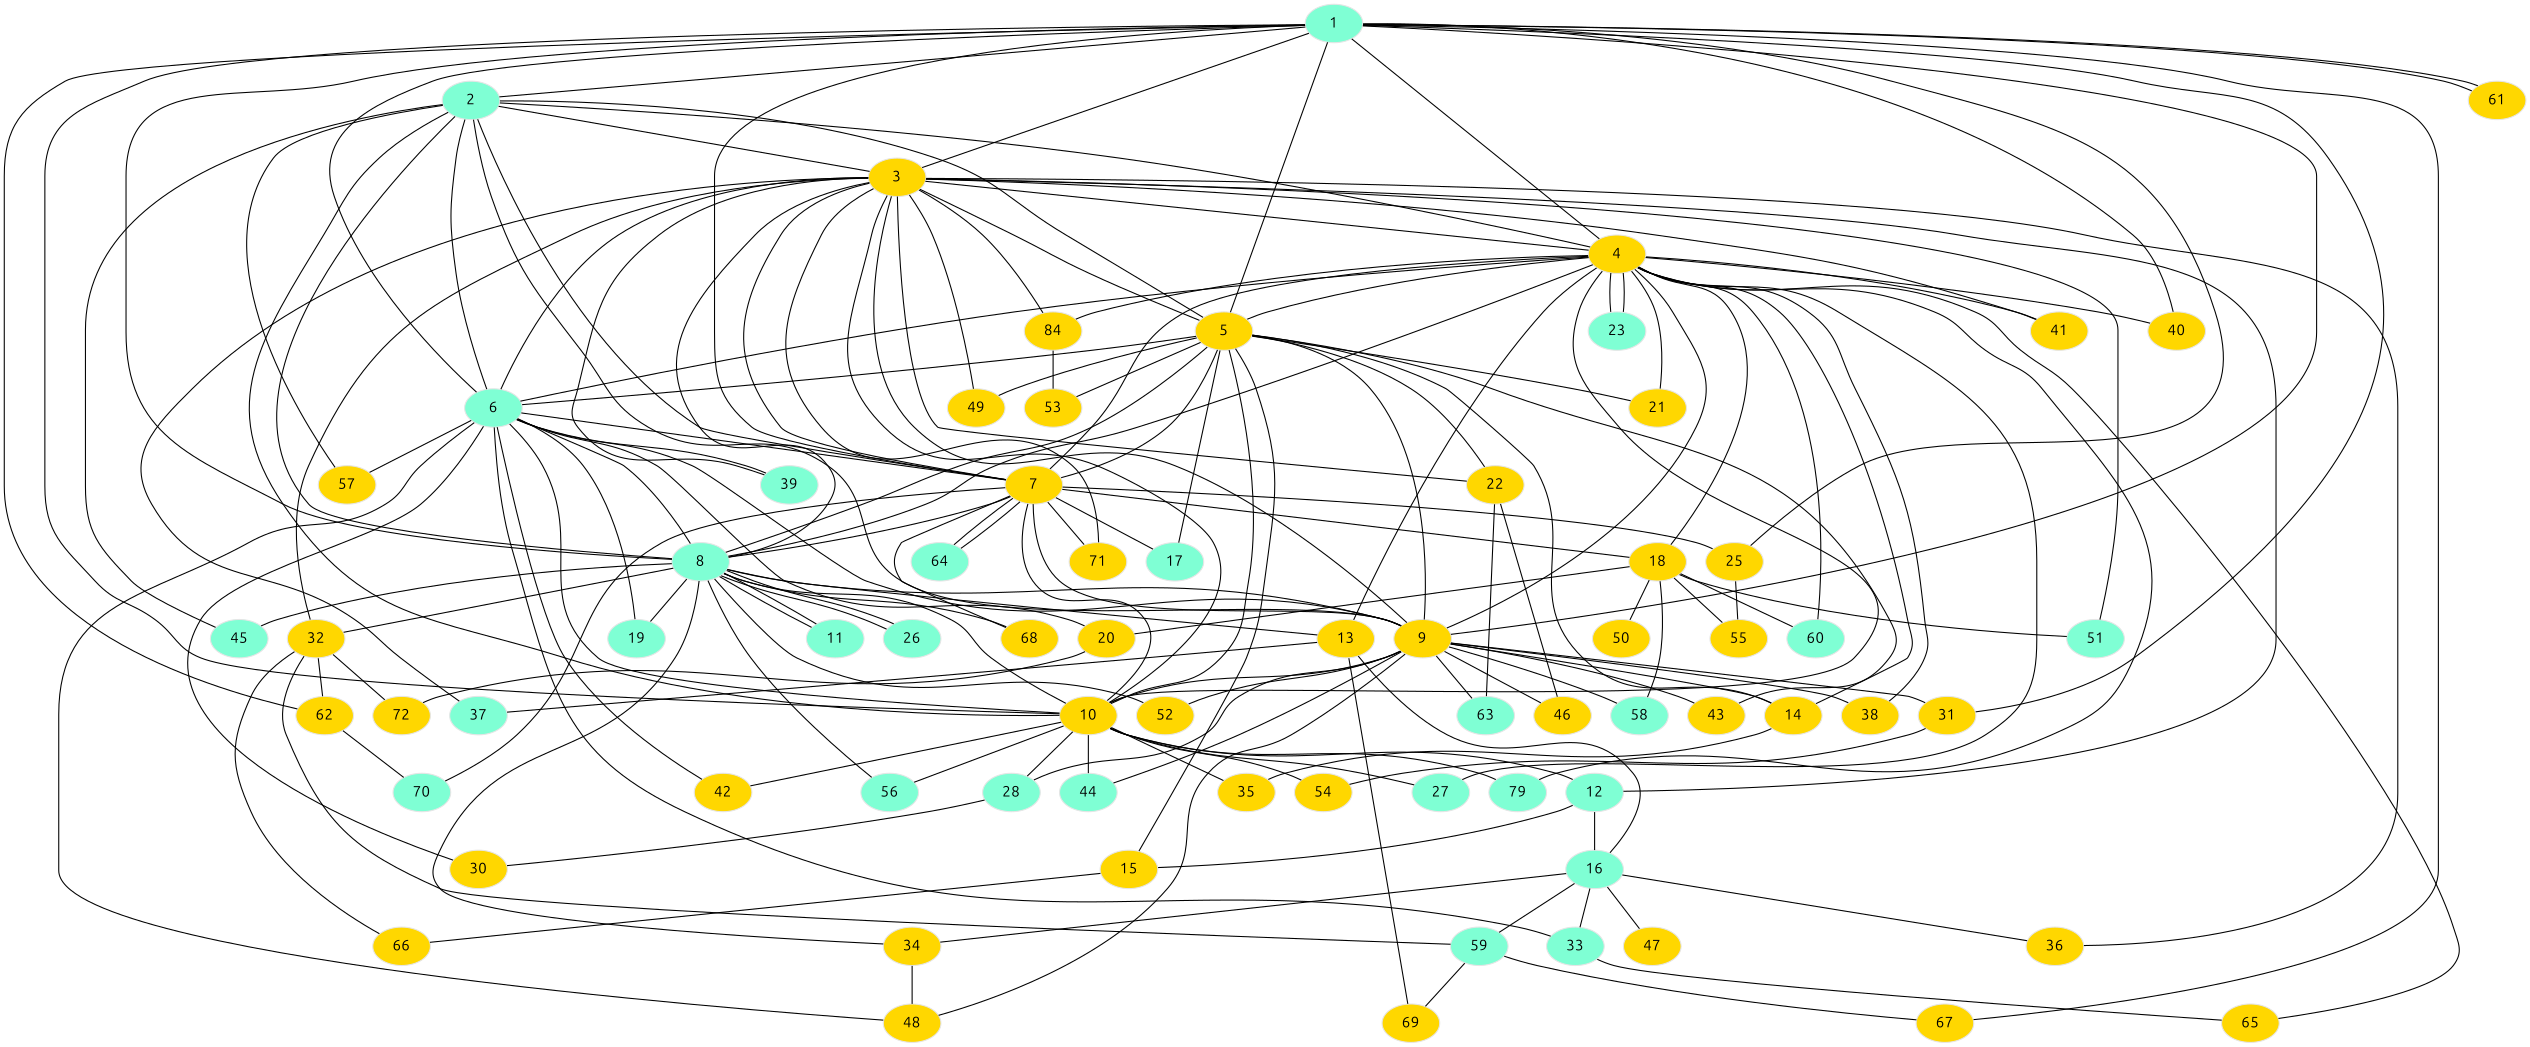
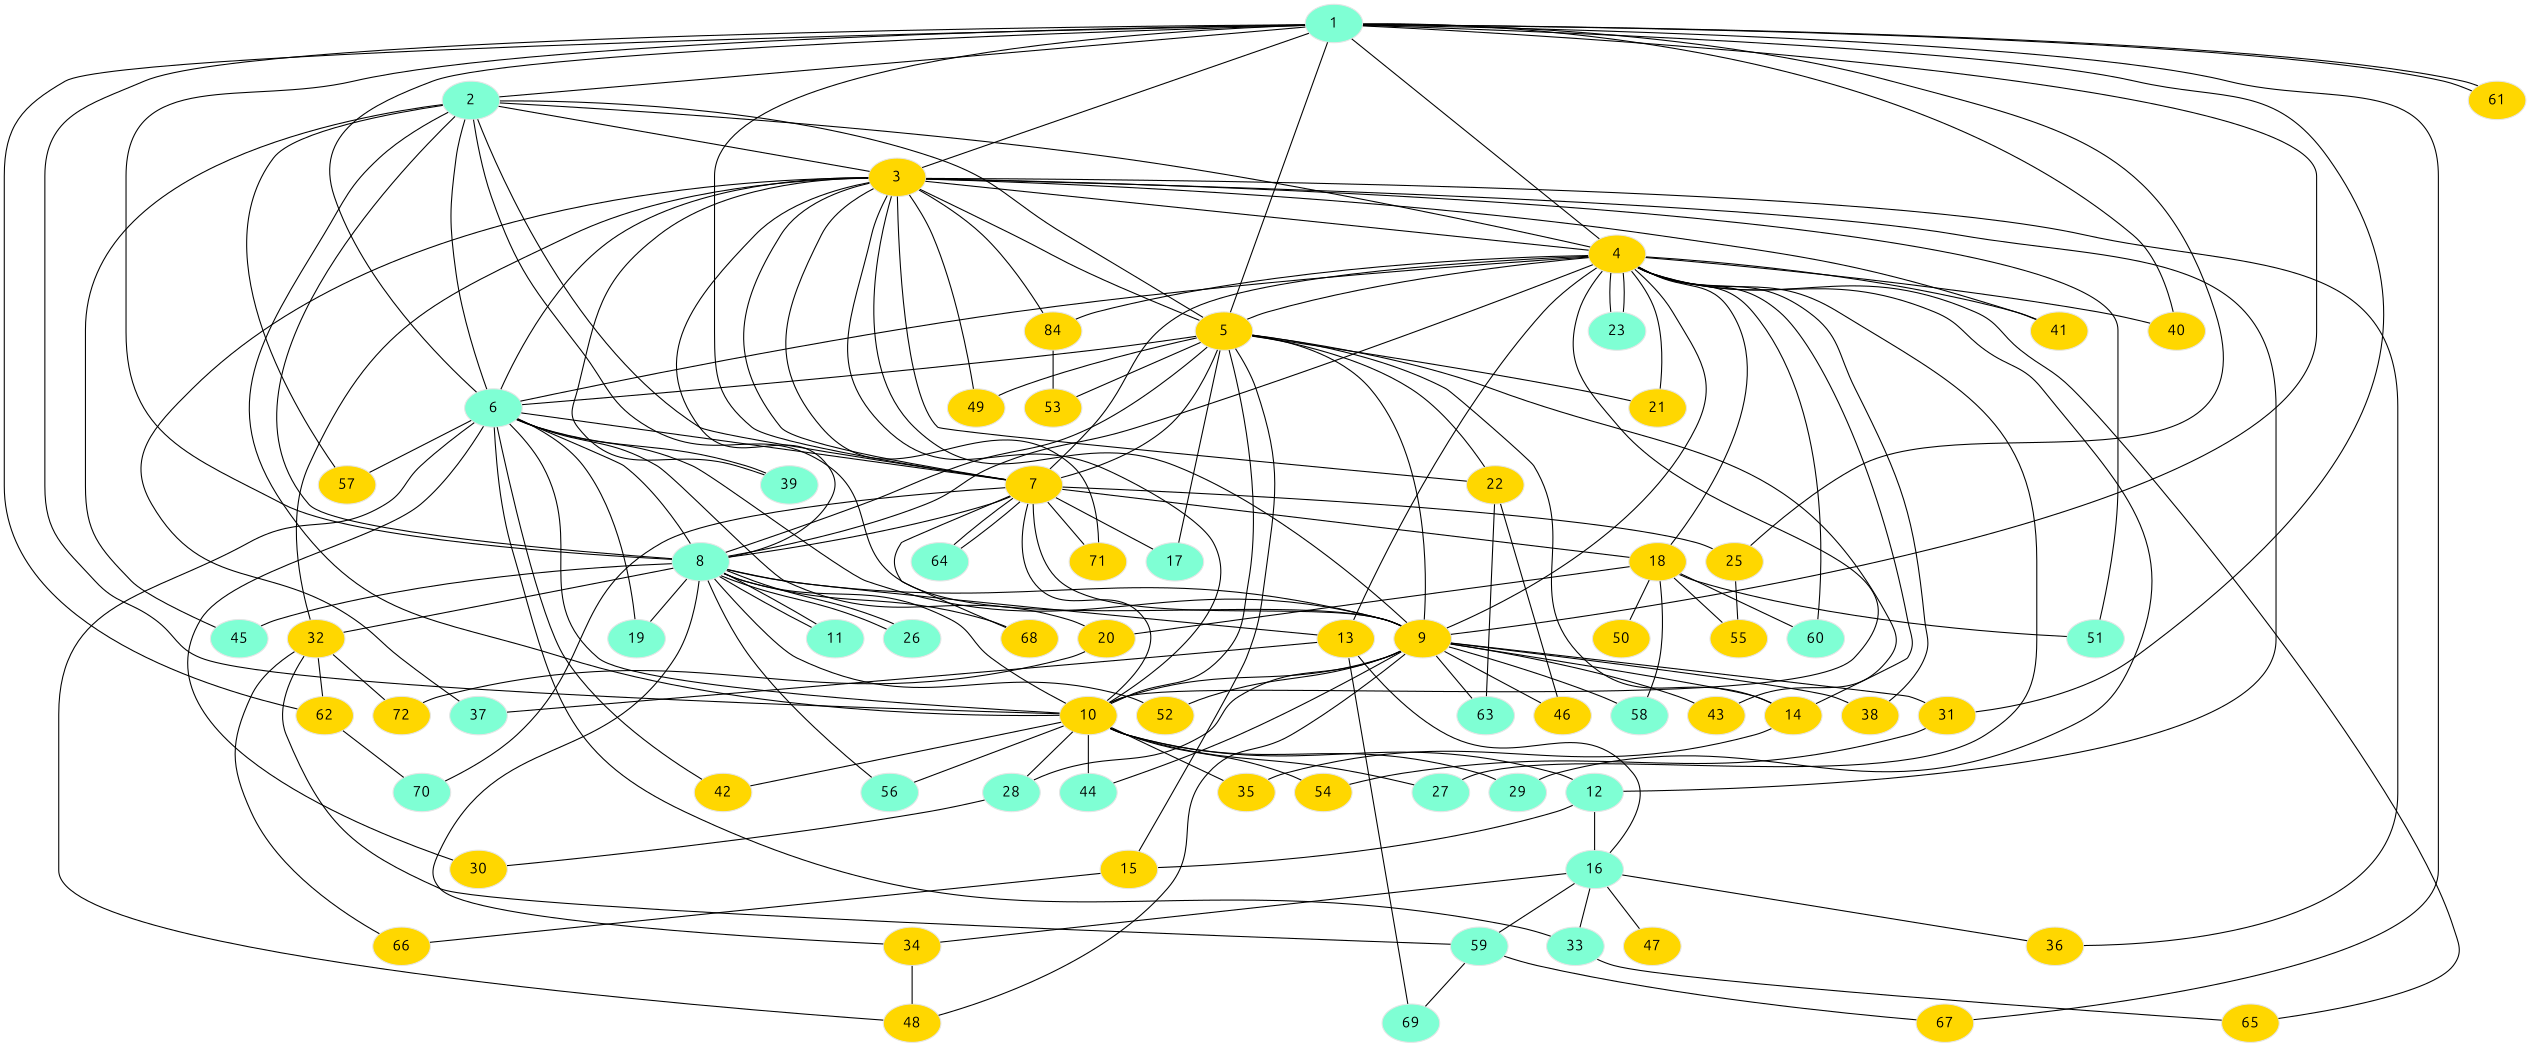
(1518, 792) -> (1518, 792)
(1411, 1023) -> (1411, 1023)
